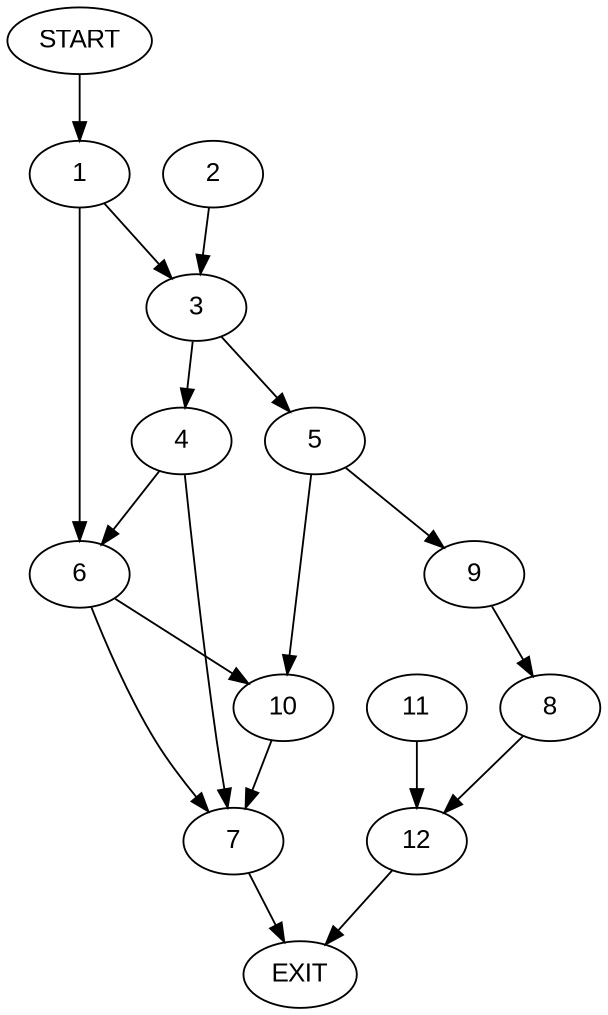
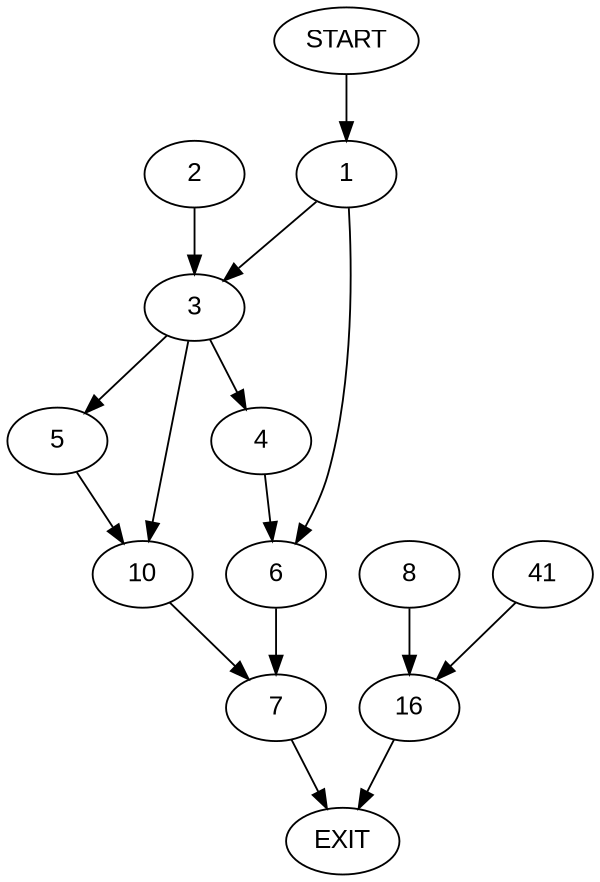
(474, 574) -> none
(202, 632) -> none
(174, 636) -> (170, 432)
(417, 708) -> (543, 574)
(417, 841) -> (409, 708)
